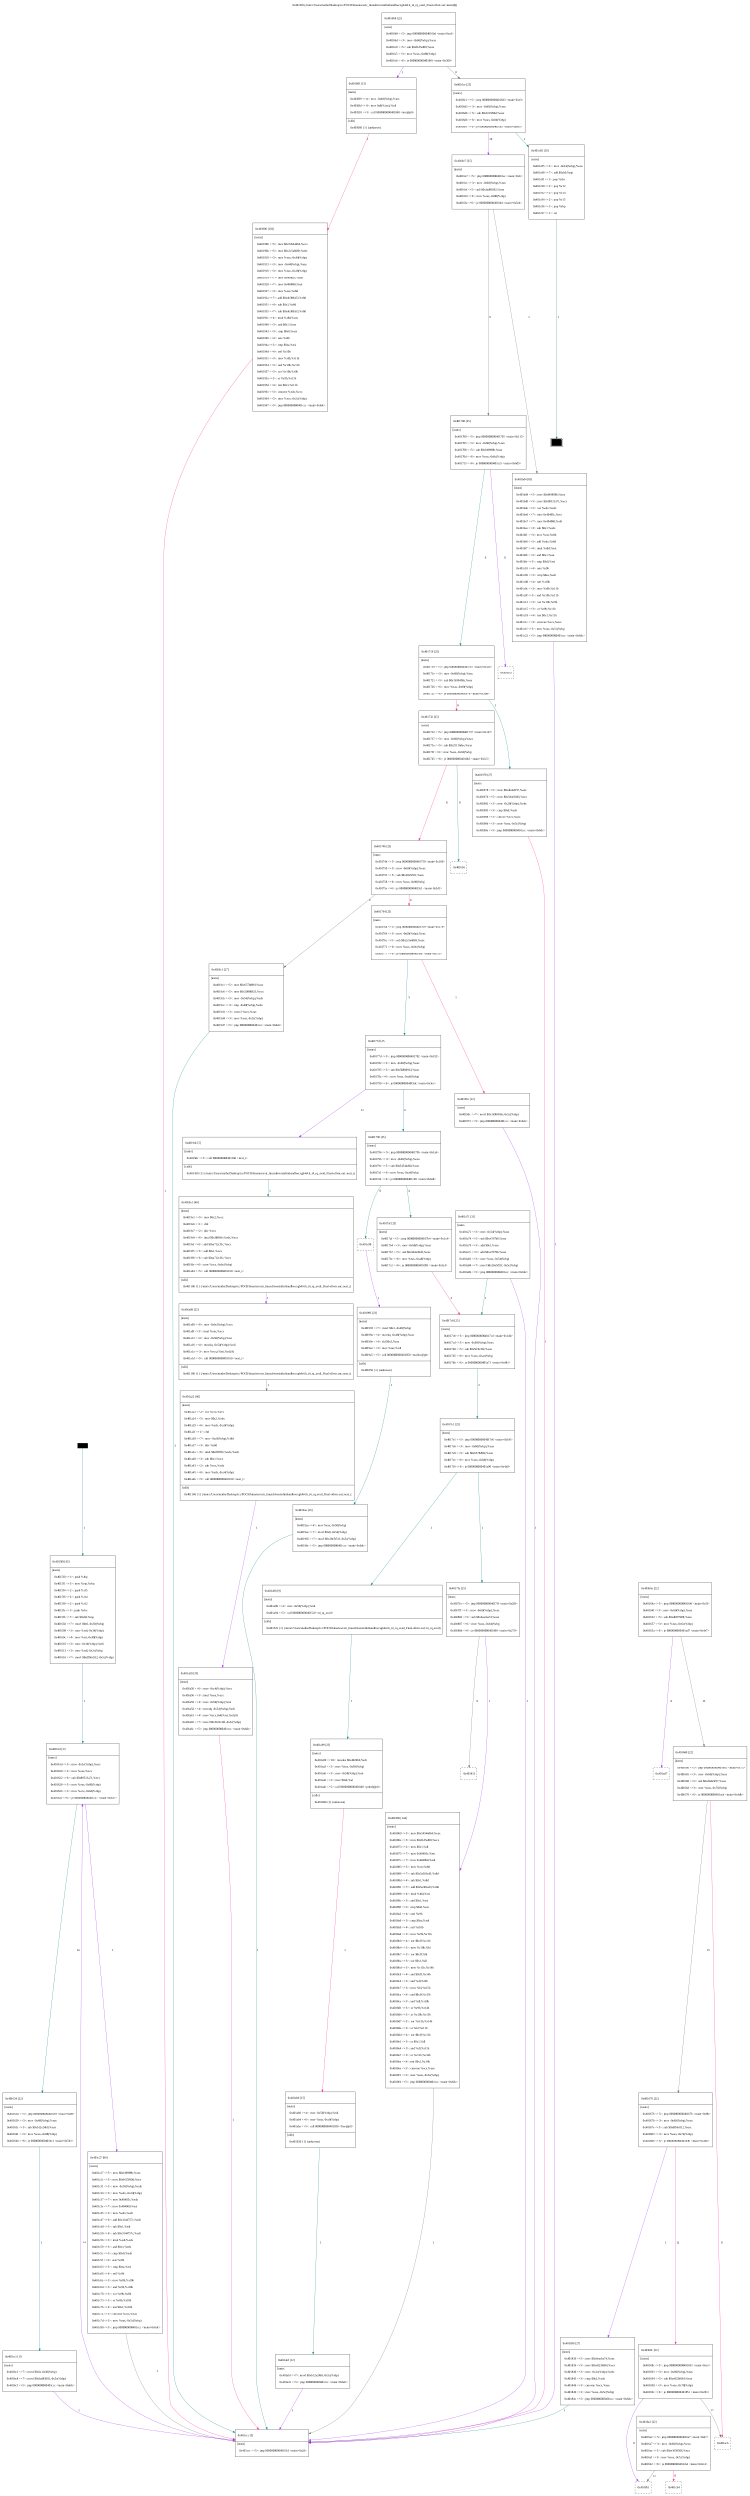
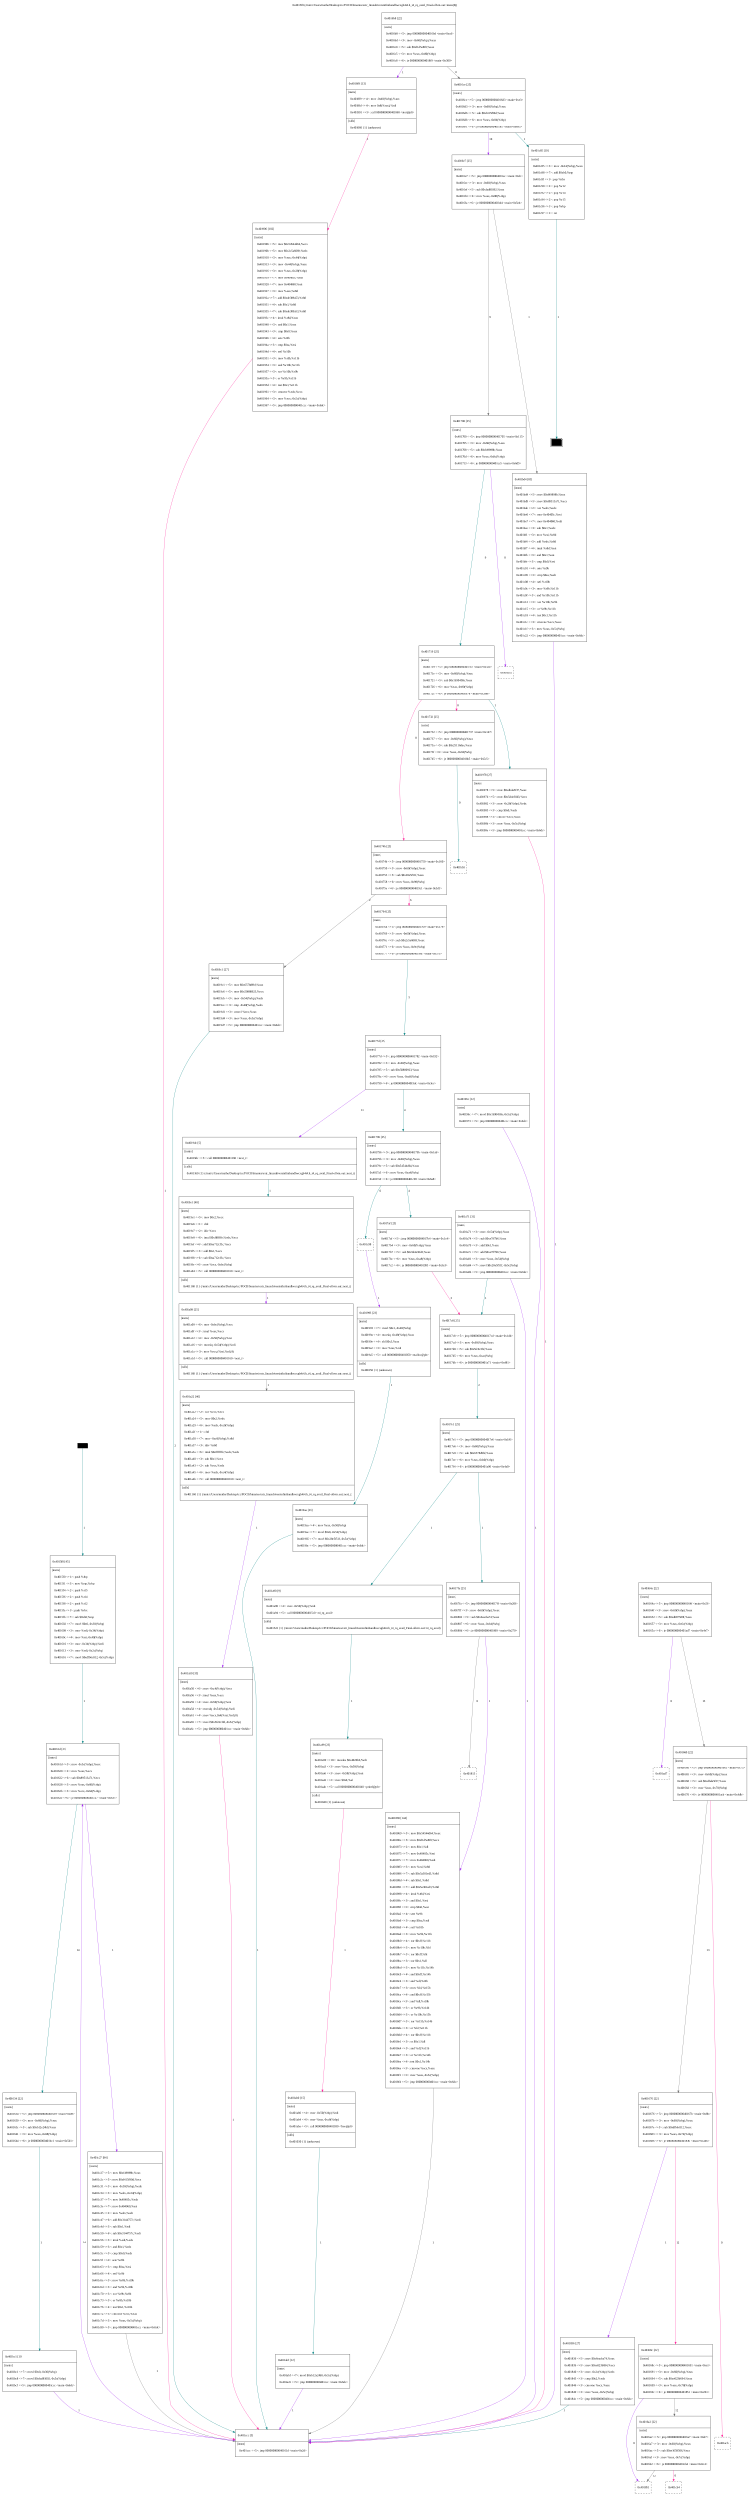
(433, 802) -> (401, 767)
(453, 1025) -> none
(712, 2415) -> (675, 2406)
